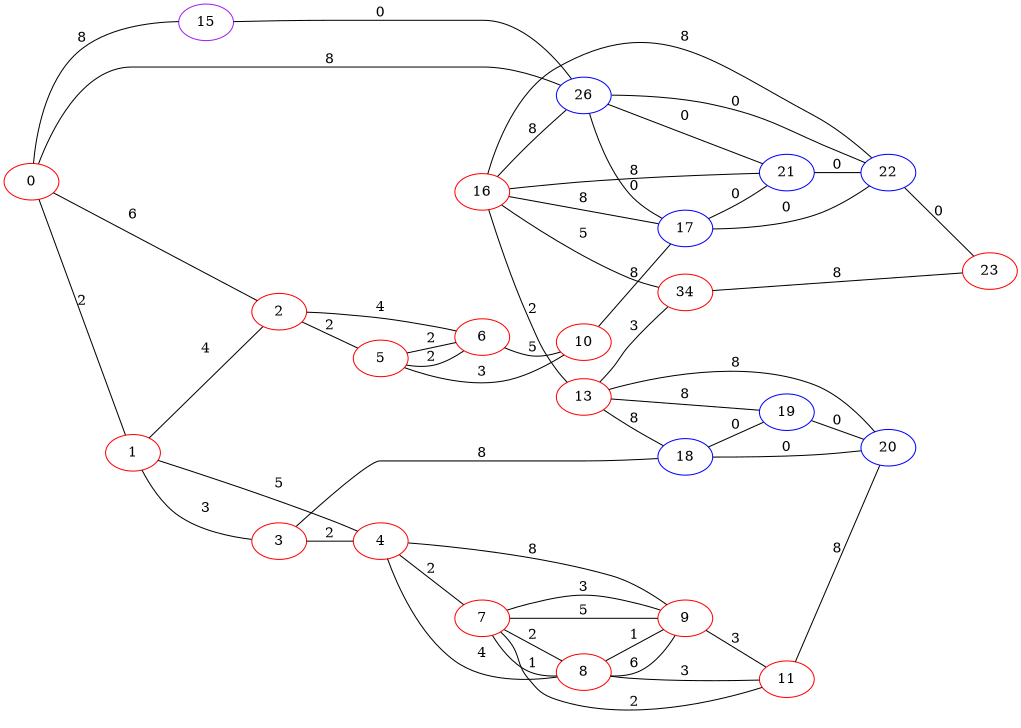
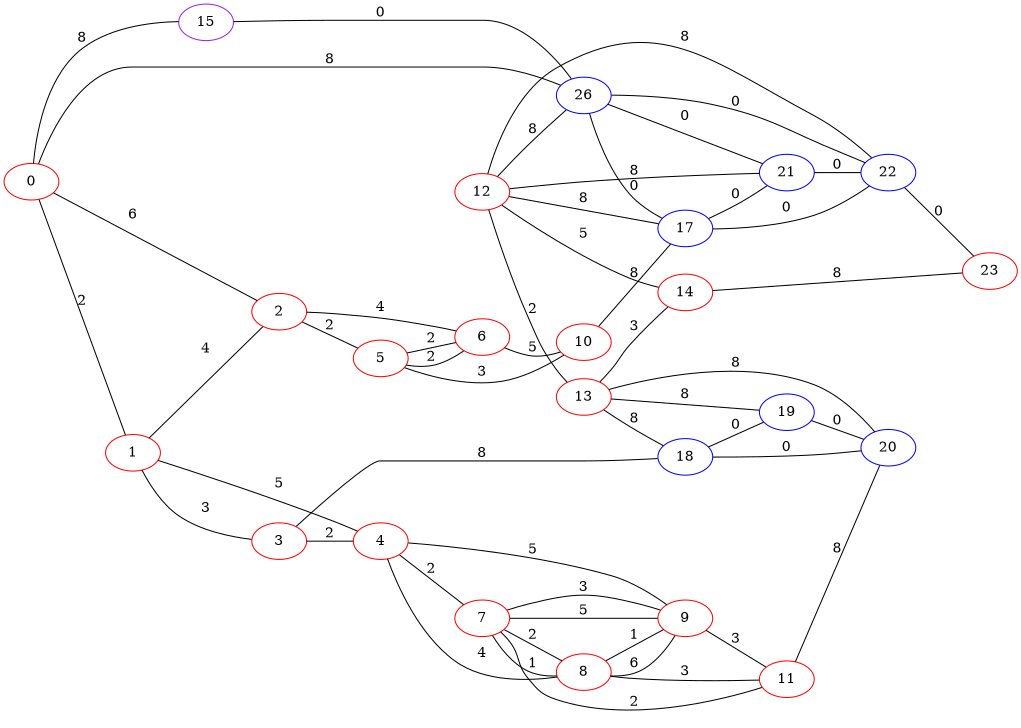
(482, 192) -> (482, 192)
(685, 292) -> (685, 292)
(533, 550) -> (533, 550)
